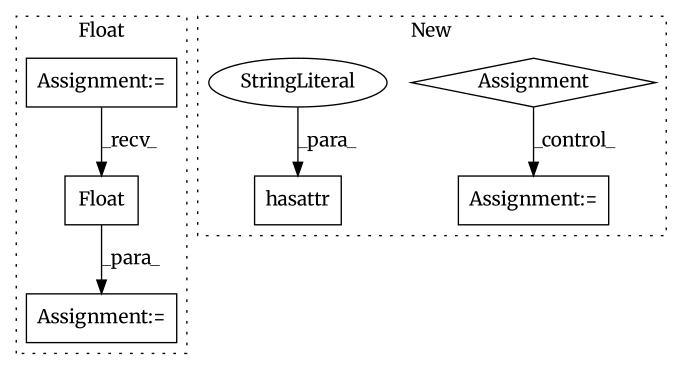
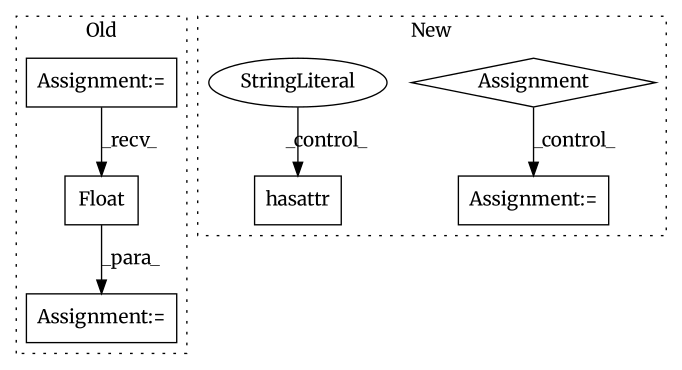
(102, 32) -> (102, 32)
(327, 142) -> (327, 142)
